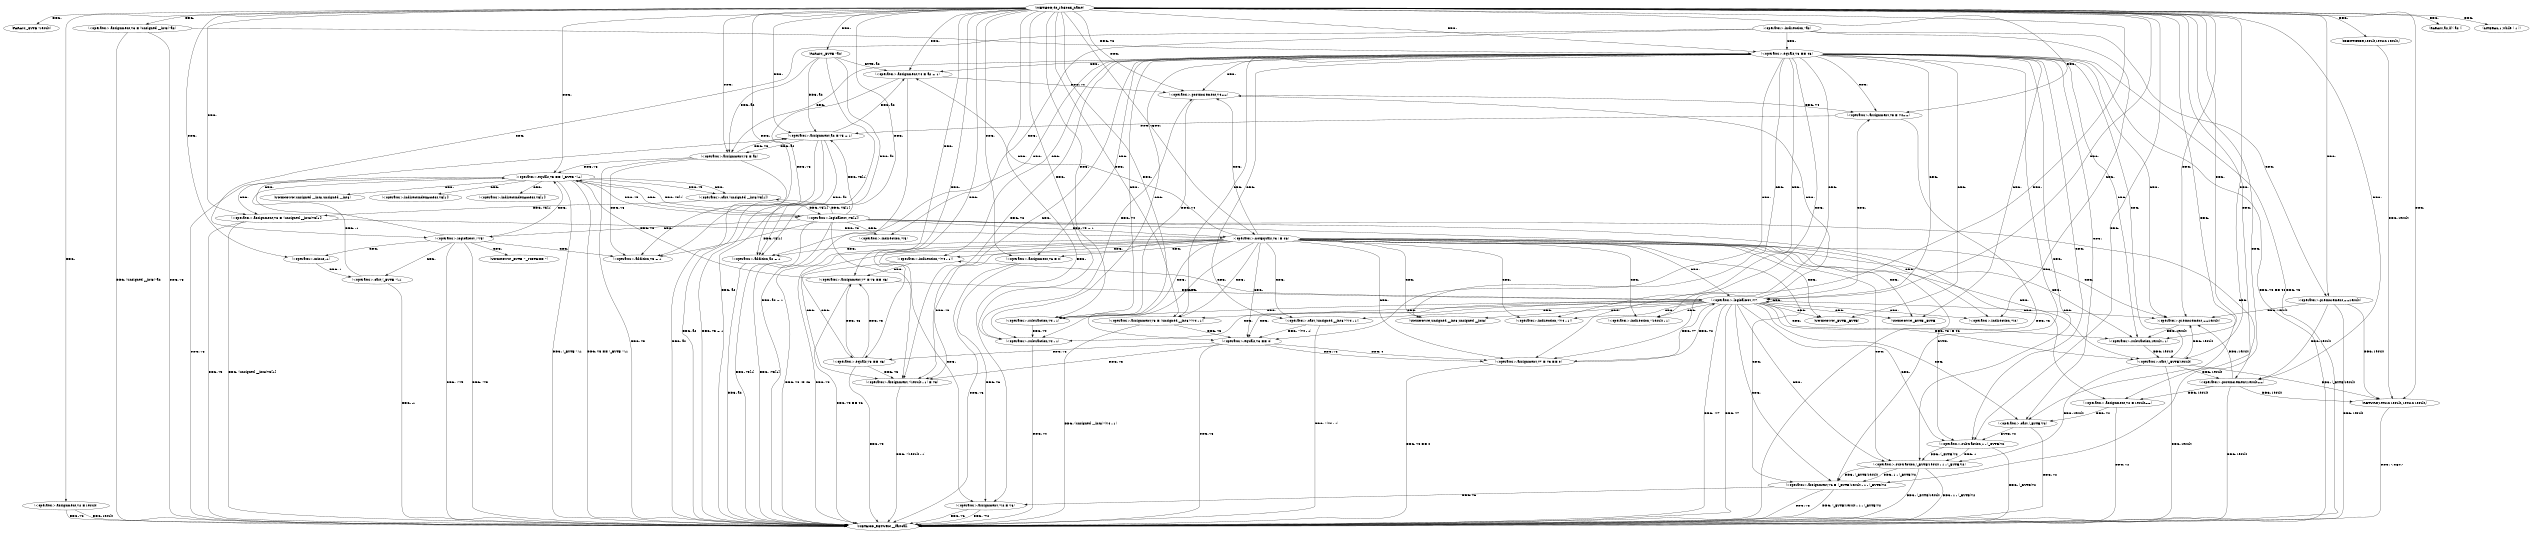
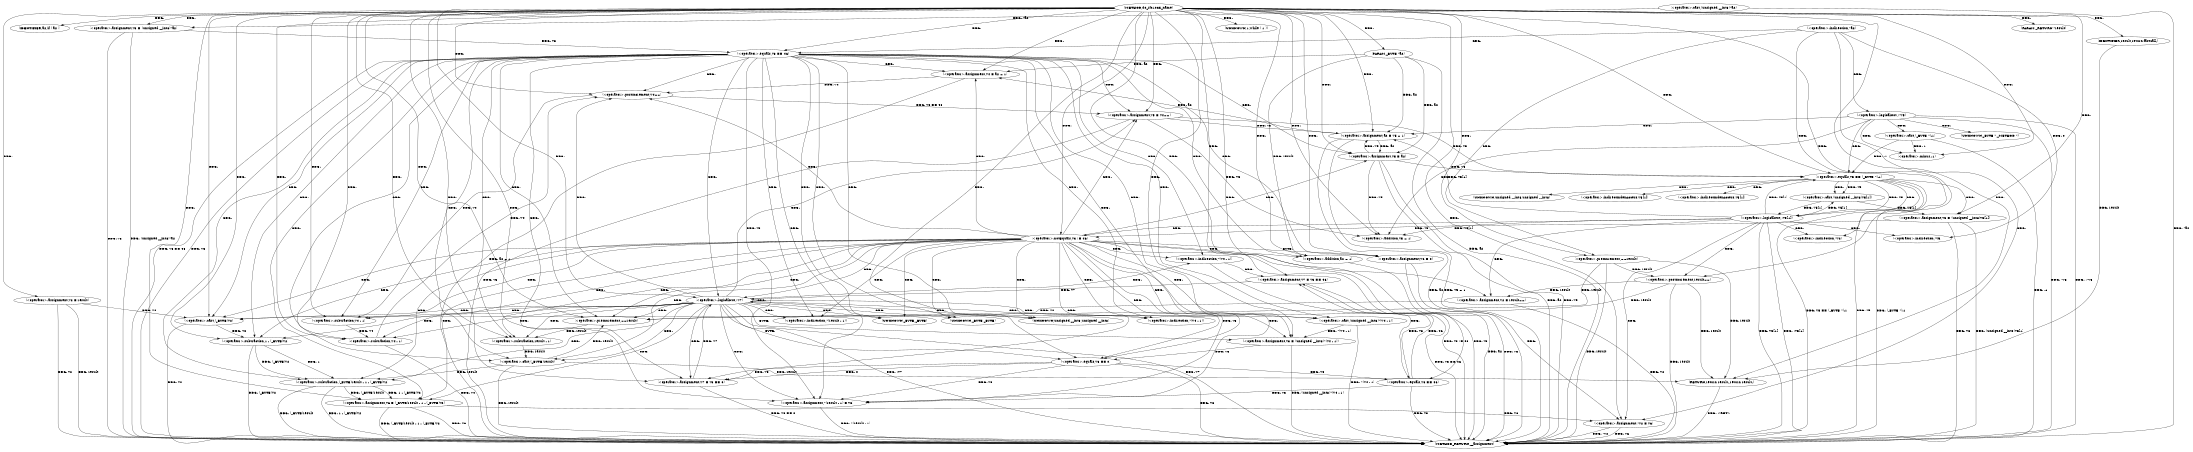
(1060, 8) -> (1149, 8)
none -> (1704, 8)
(31, 28) -> (2044, 28)
(2446, 28) -> (40, 28)
(2502, 28) -> (1246, 28)
(2371, 41) -> (2128, 41)
(872, 64) -> (1141, 64)
(1812, 105) -> (930, 105)
(1033, 136) -> (2059, 136)
(887, 157) -> (1283, 157)
(796, 167) -> (1242, 197)
none -> (1099, 178)
(1811, 198) -> (582, 198)
(826, 202) -> none
none -> (1225, 205)
(646, 228) -> none
(1083, 228) -> (1178, 228)
none -> (558, 248)
(1177, 249) -> (1288, 249)
(685, 250) -> (1485, 166)
(331, 272) -> (1913, 145)
none -> (1990, 278)
(1864, 310) -> (741, 366)
none -> (133, 311)
(1412, 311) -> (765, 321)
(1265, 321) -> (771, 331)
(1284, 331) -> (1325, 331)
(1706, 331) -> (696, 341)
(1948, 331) -> (669, 331)
(1944, 341) -> (386, 290)
(2199, 372) -> none
(993, 382) -> (1532, 341)
(2338, 382) -> (787, 372)
(2009, 434) -> (240, 331)
(883, 526) -> (1465, 444)
